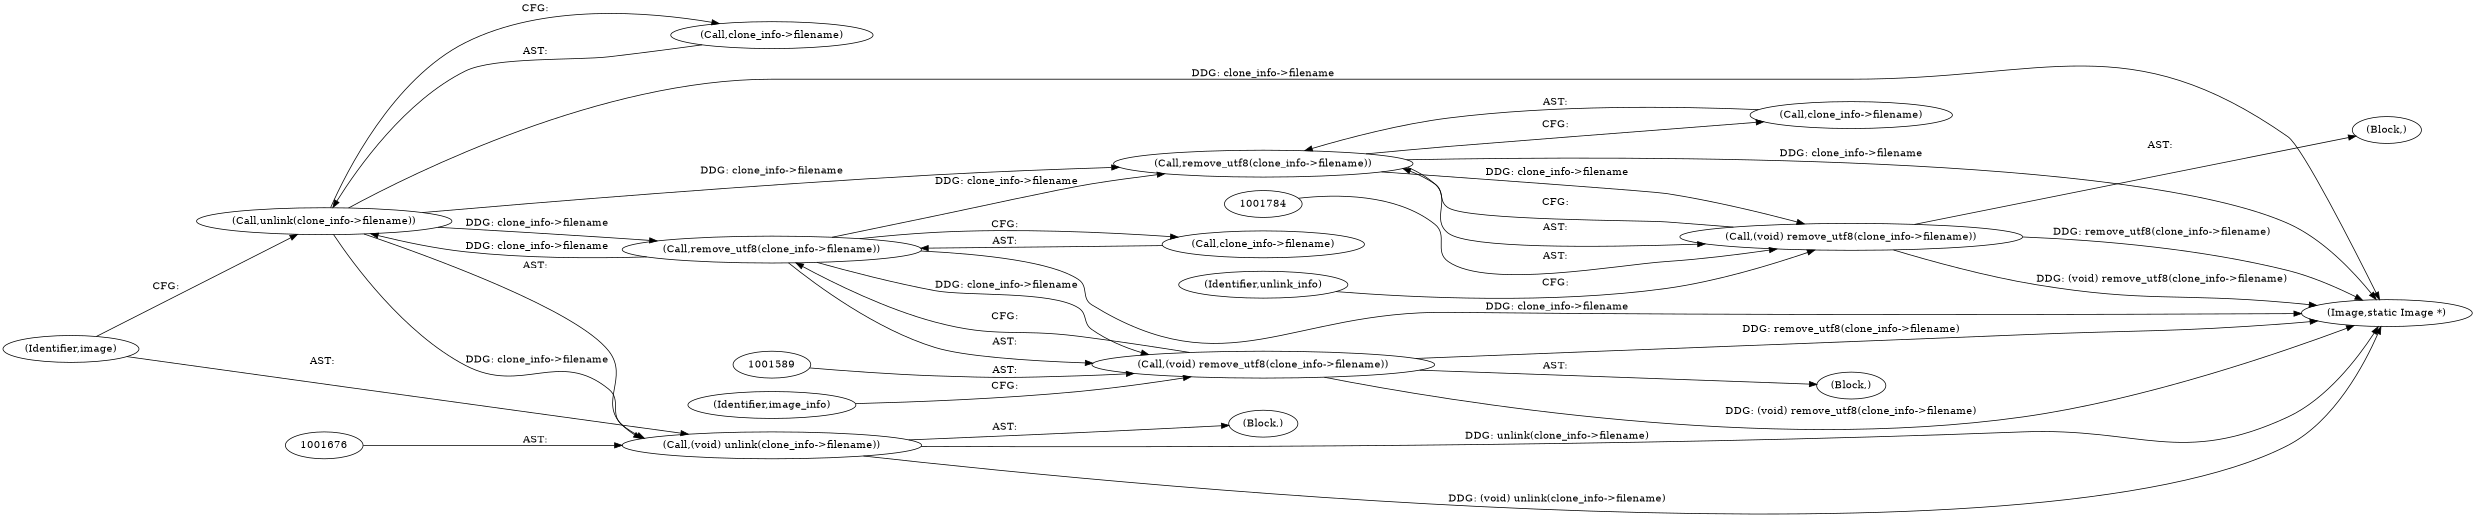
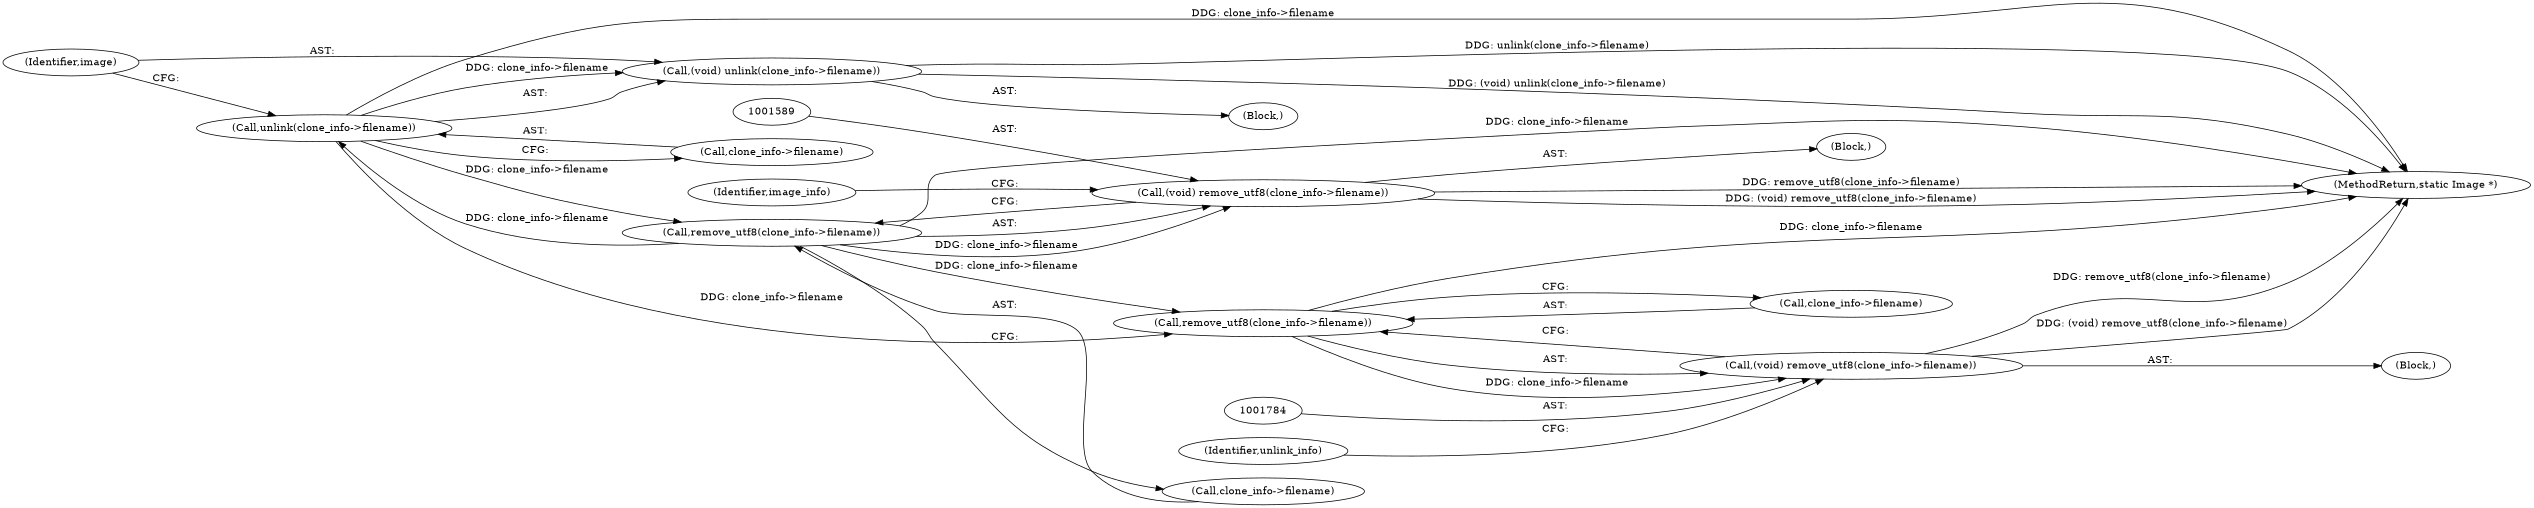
(2387, 313) -> (2416, 185)
(324, 445) -> none
